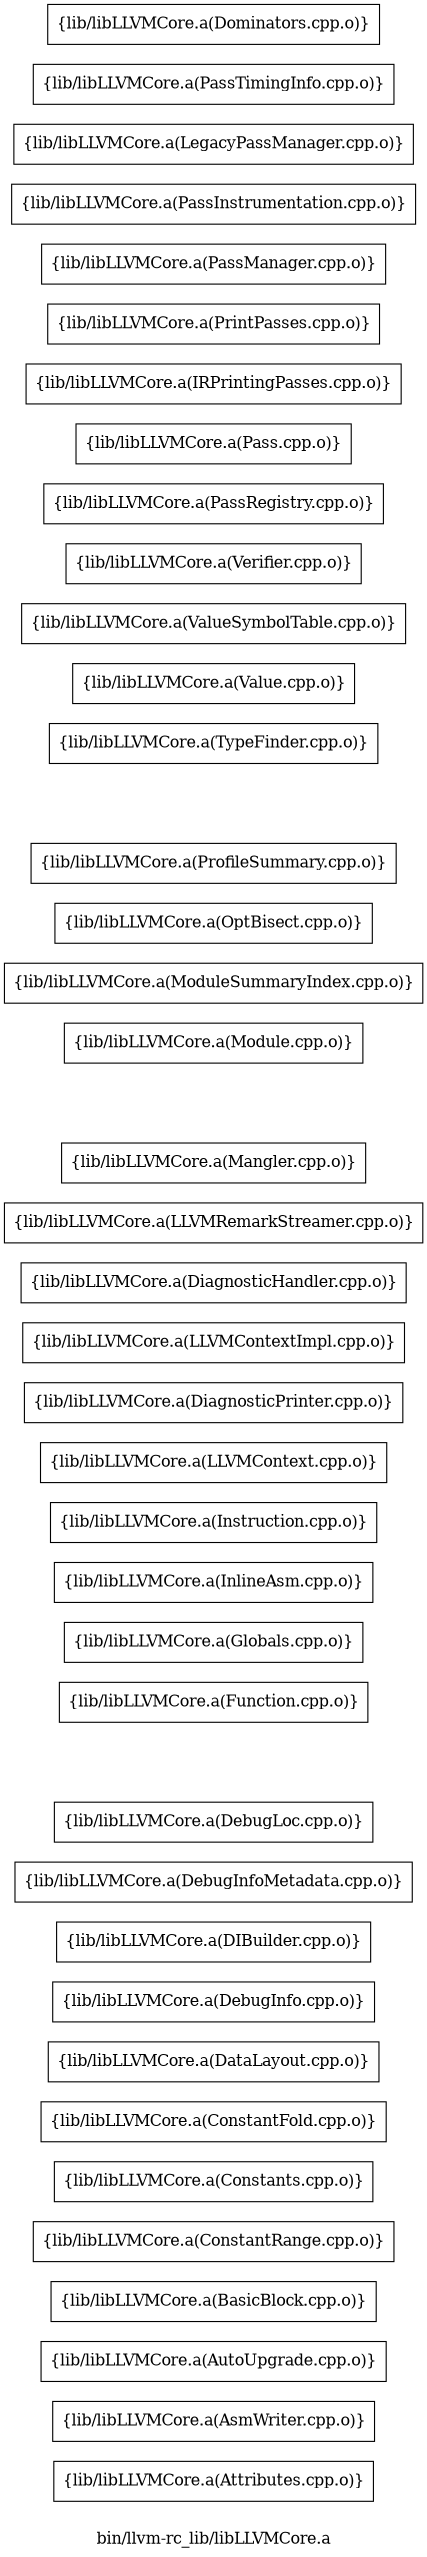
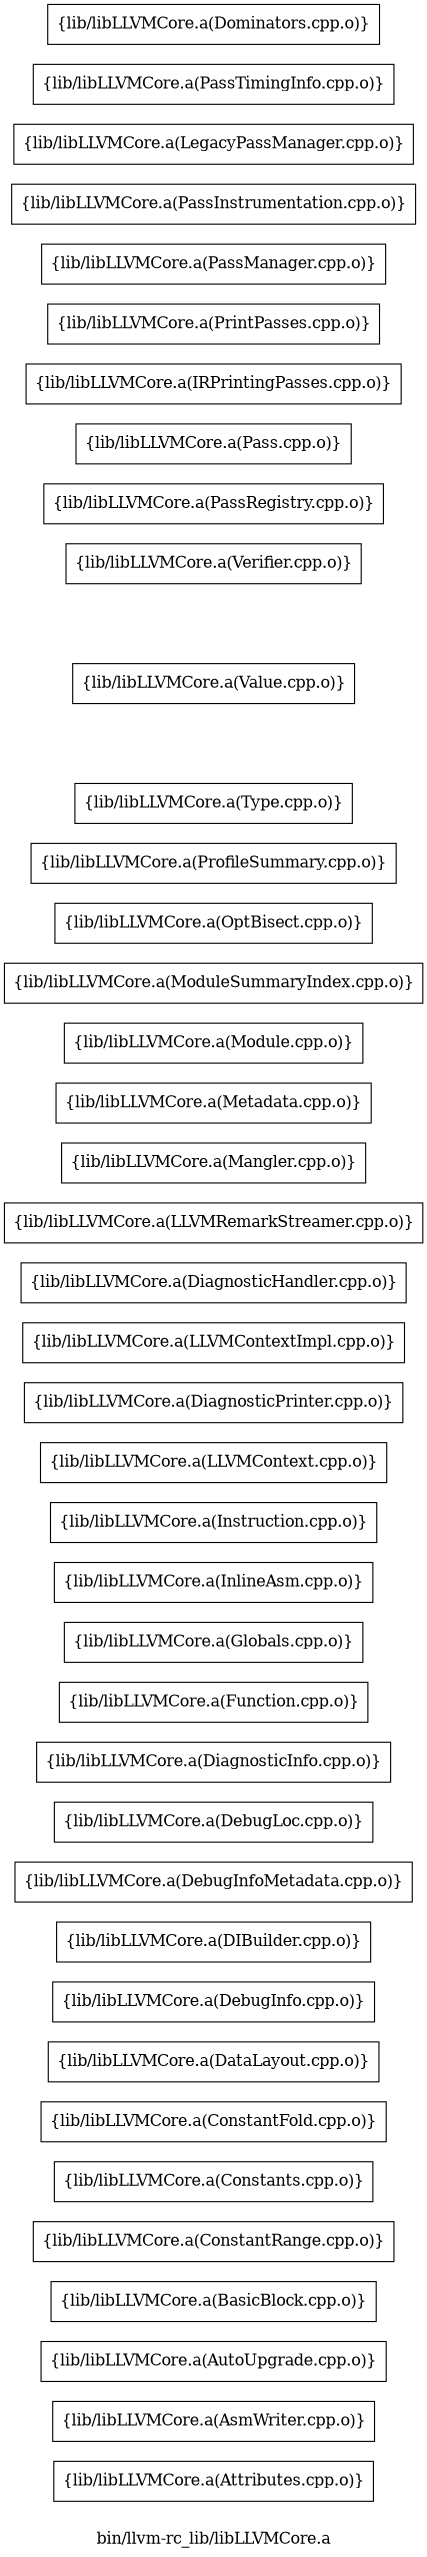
(214, 624) -> none
(214, 744) -> none
none -> (214, 803)
none -> (214, 1103)
none -> (214, 1762)
